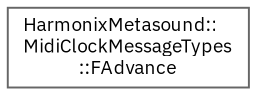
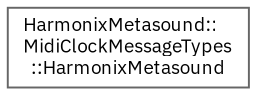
(128, 48) -> (128, 48)
